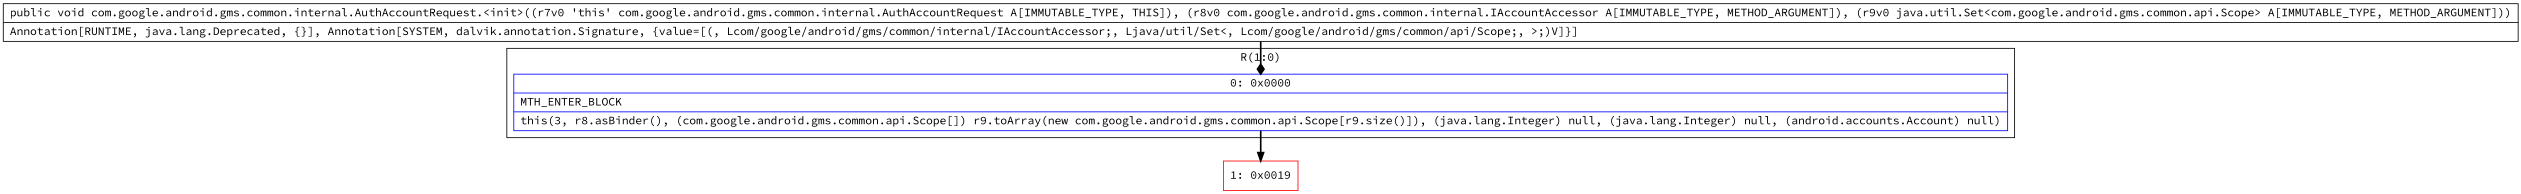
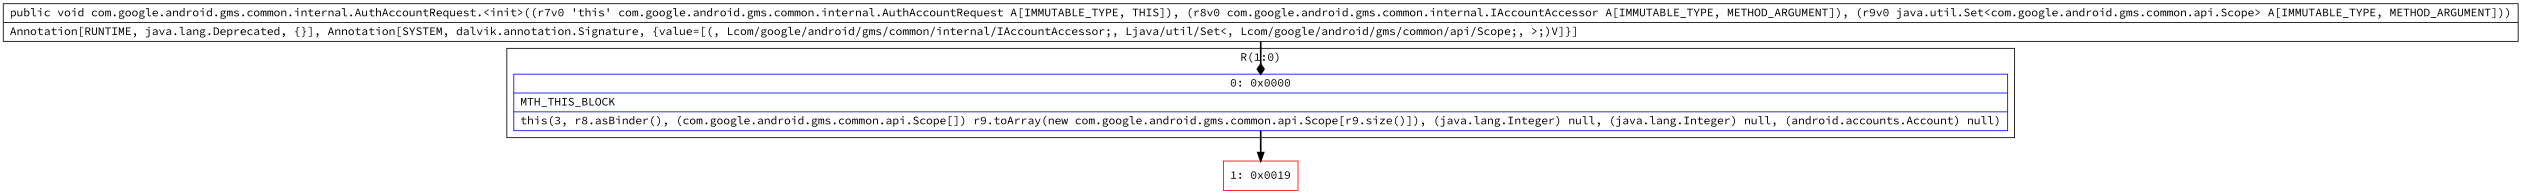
(571, 102) -> (568, 102)
